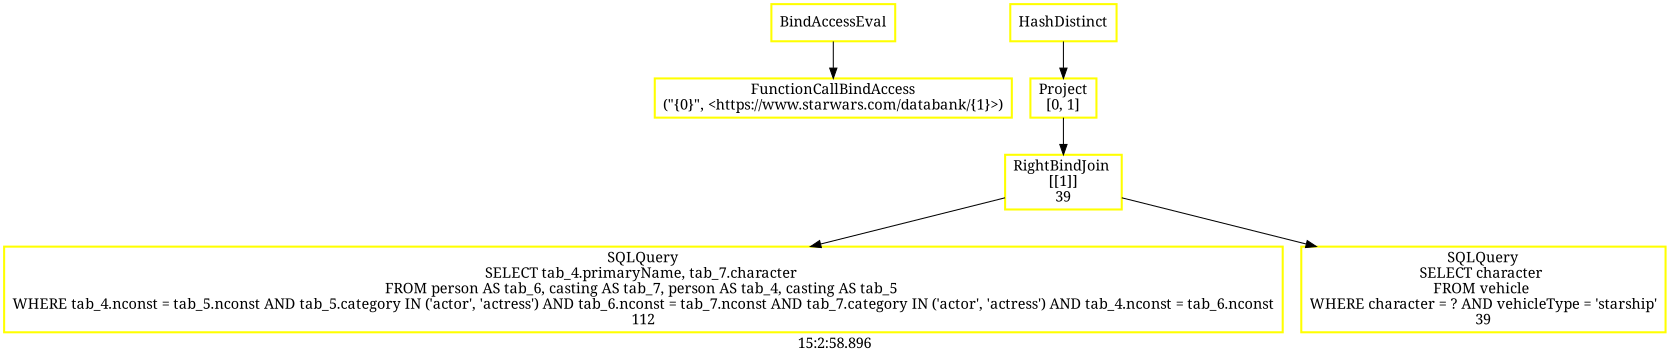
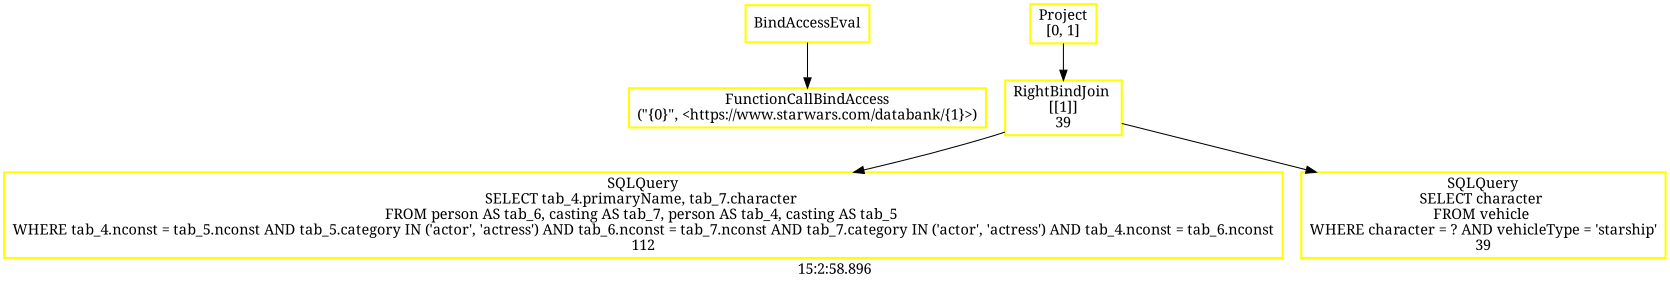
(1063, 23) -> none
